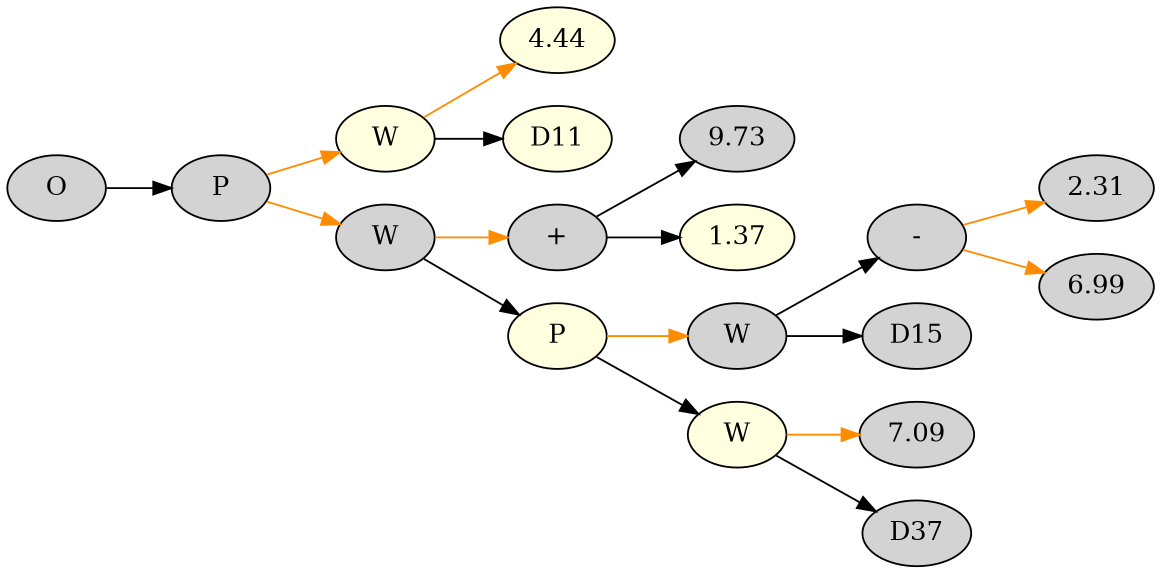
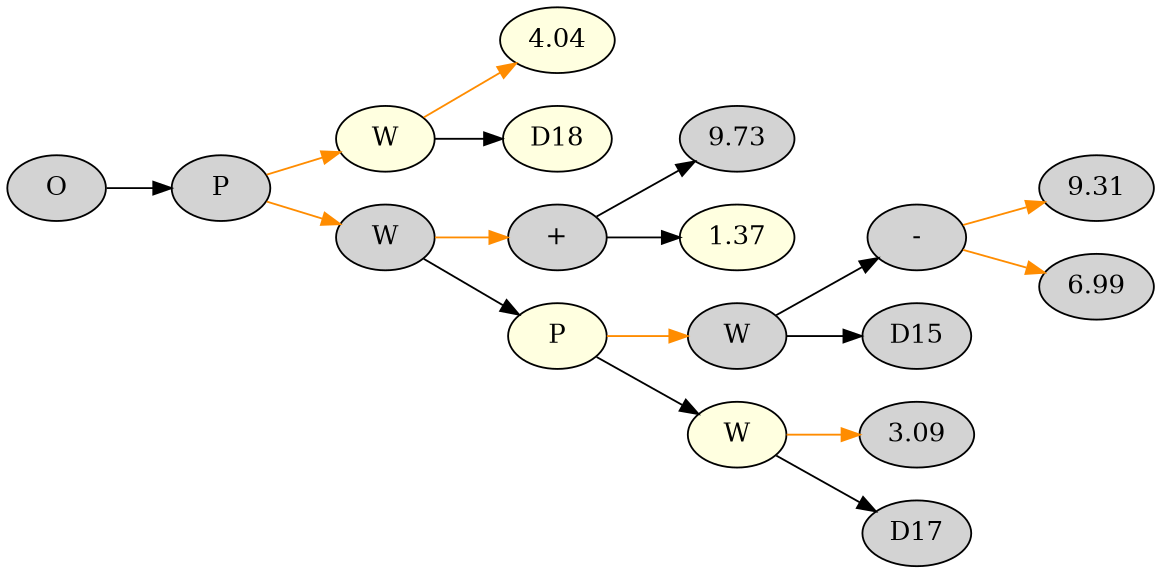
(557, 40) -> (557, 40)
(557, 139) -> (557, 139)
(1097, 188) -> (1097, 188)
(917, 435) -> (917, 435)
(917, 533) -> (917, 533)
